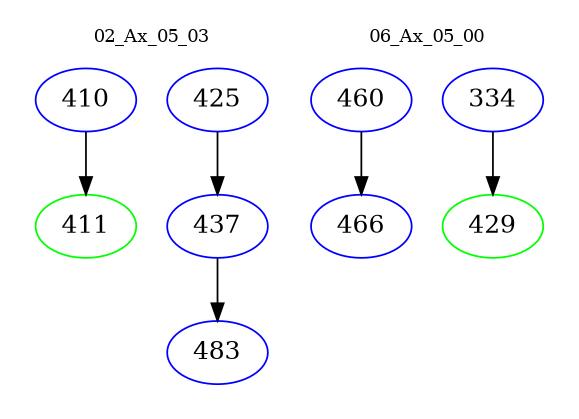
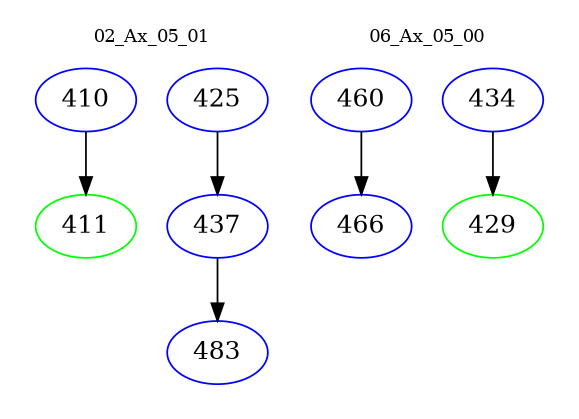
(152, 38) -> (152, 38)
(493, 100) -> (493, 100)
